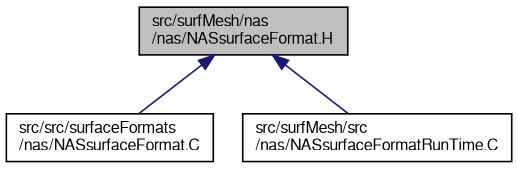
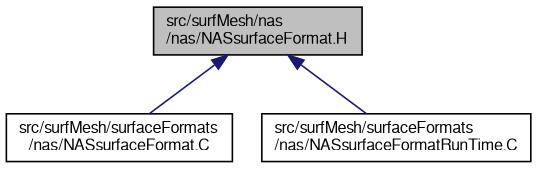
(110, 138) -> (119, 138)
(377, 138) -> (396, 138)
